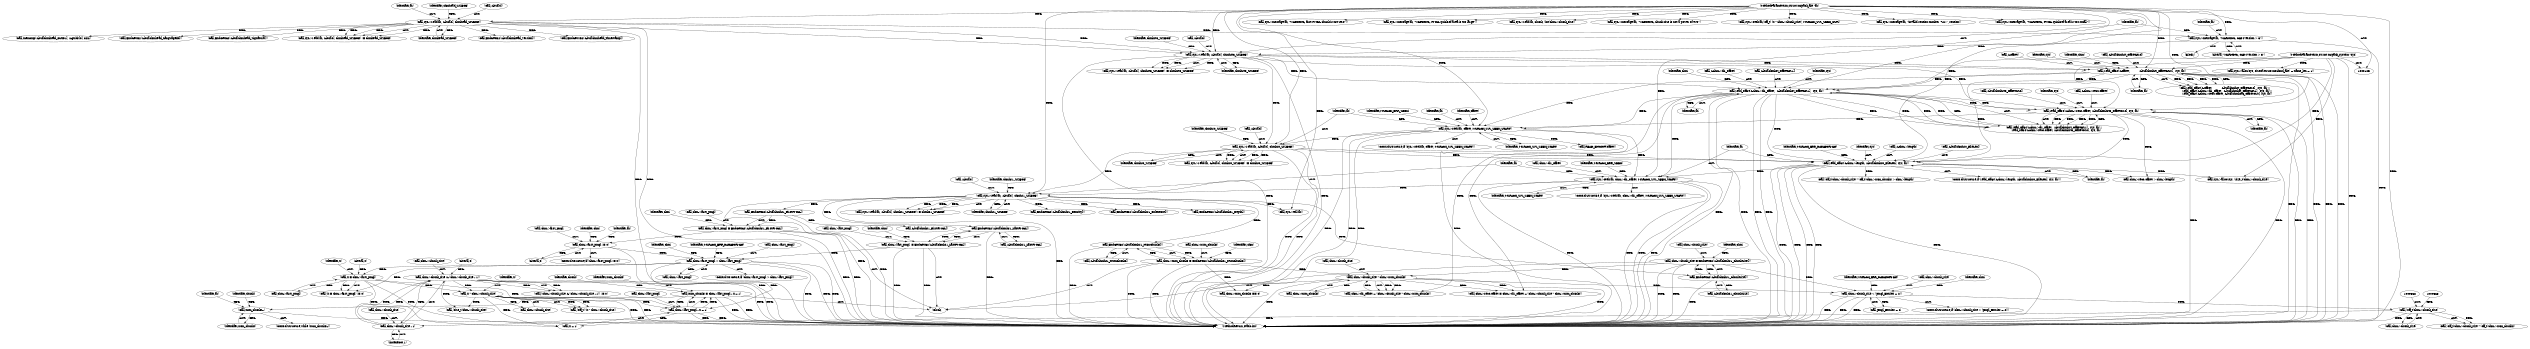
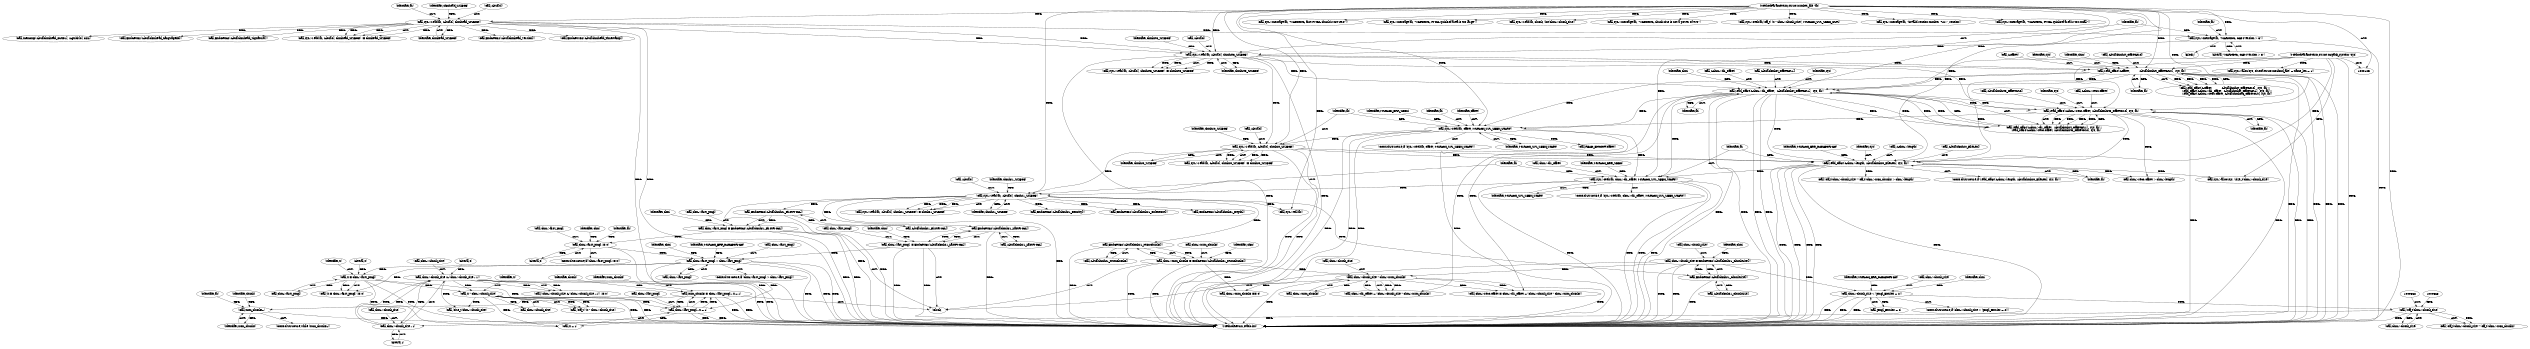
(1789, 6) -> (1789, 6)
(2320, 119) -> (2320, 119)
none -> (829, 224)
(1623, 286) -> none
(397, 343) -> (397, 343)
